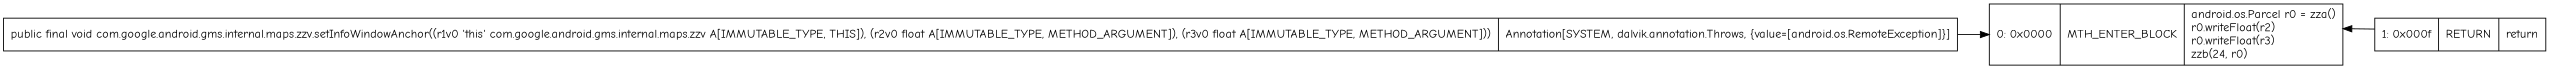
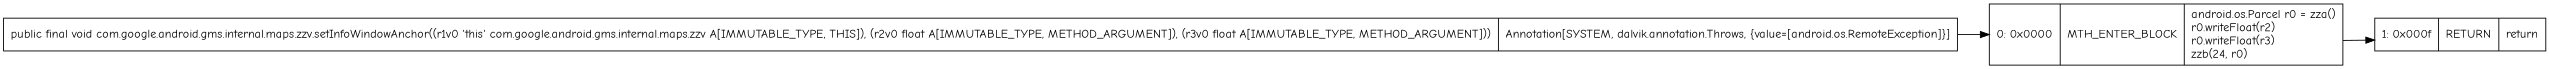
(2363, 29) -> (2354, 40)
